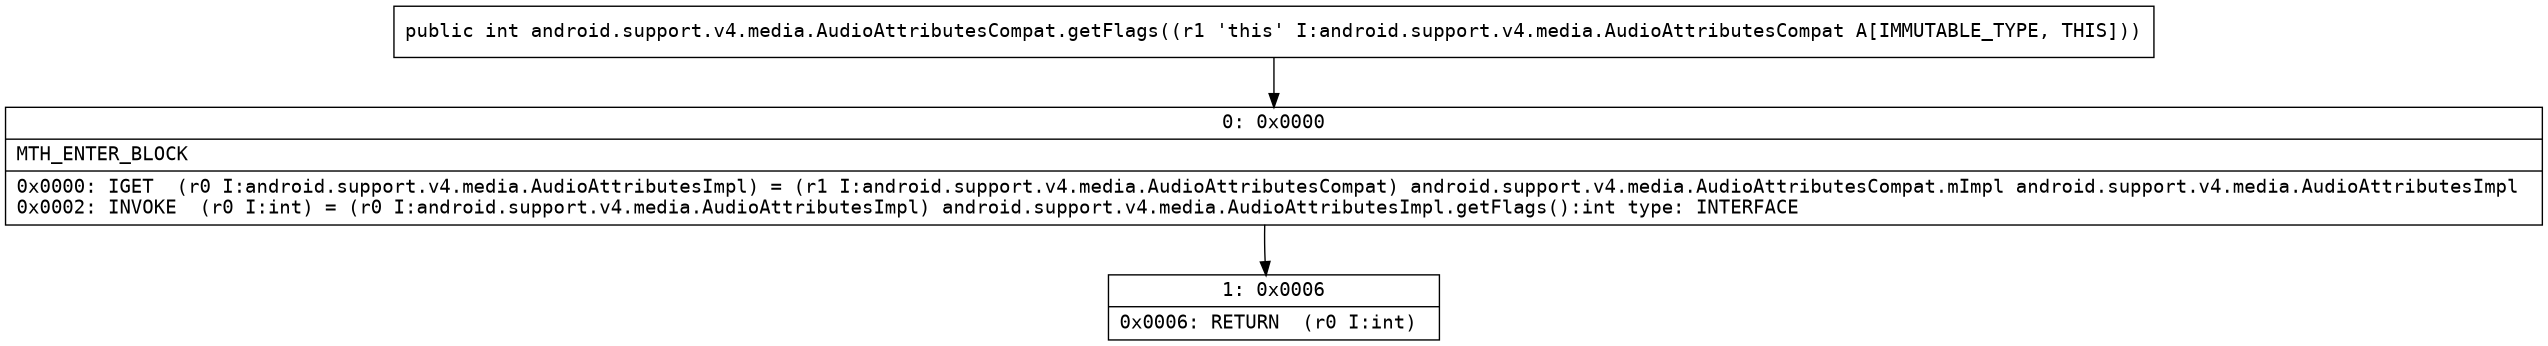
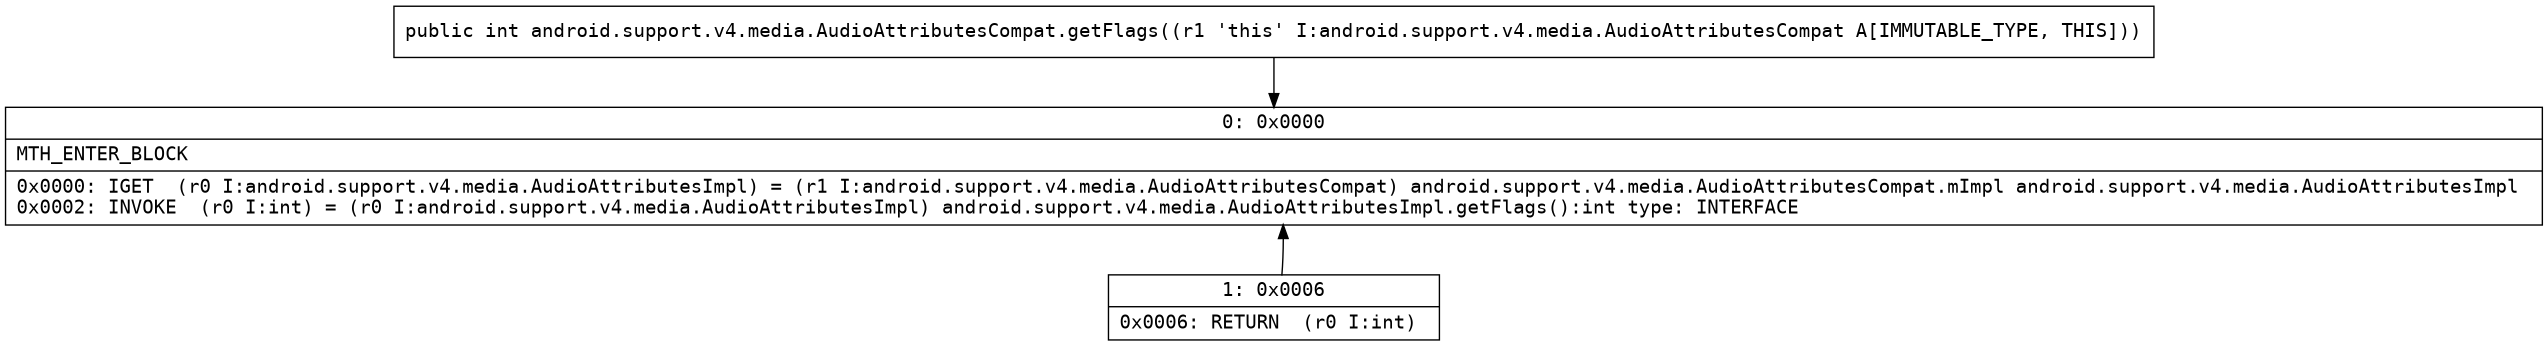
(1265, 243) -> (1283, 257)
